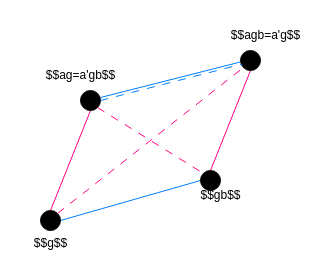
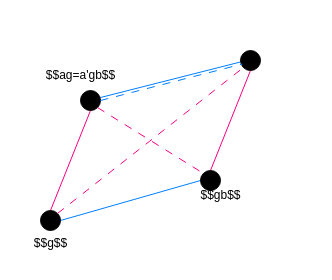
(266, 36) -> none
